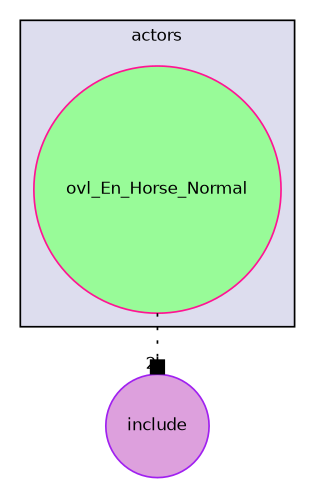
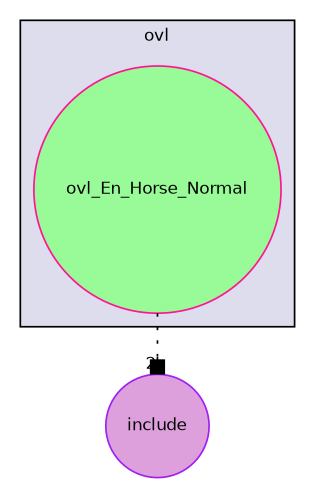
(157, 36) -> (157, 36)
